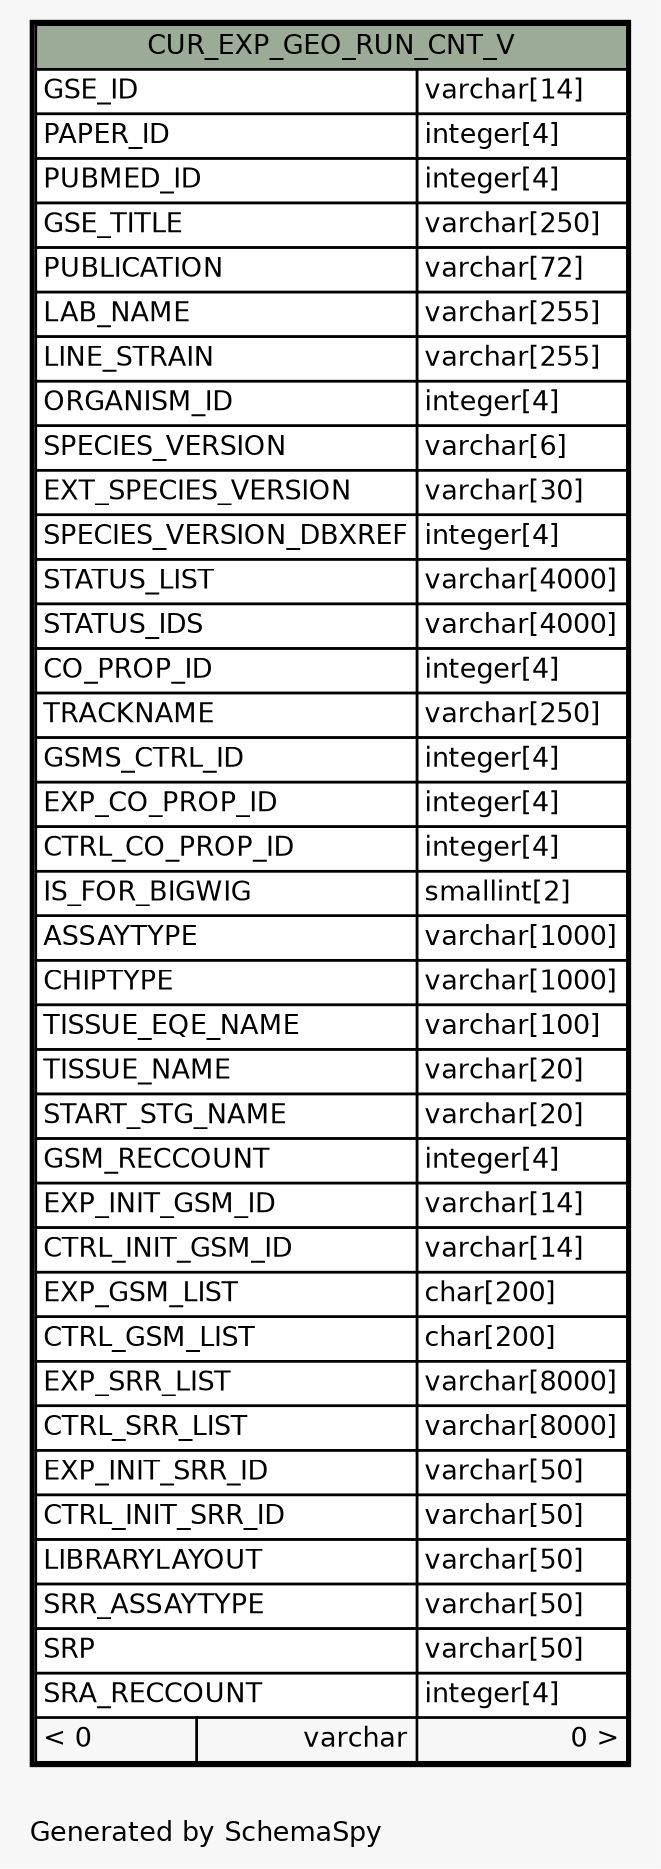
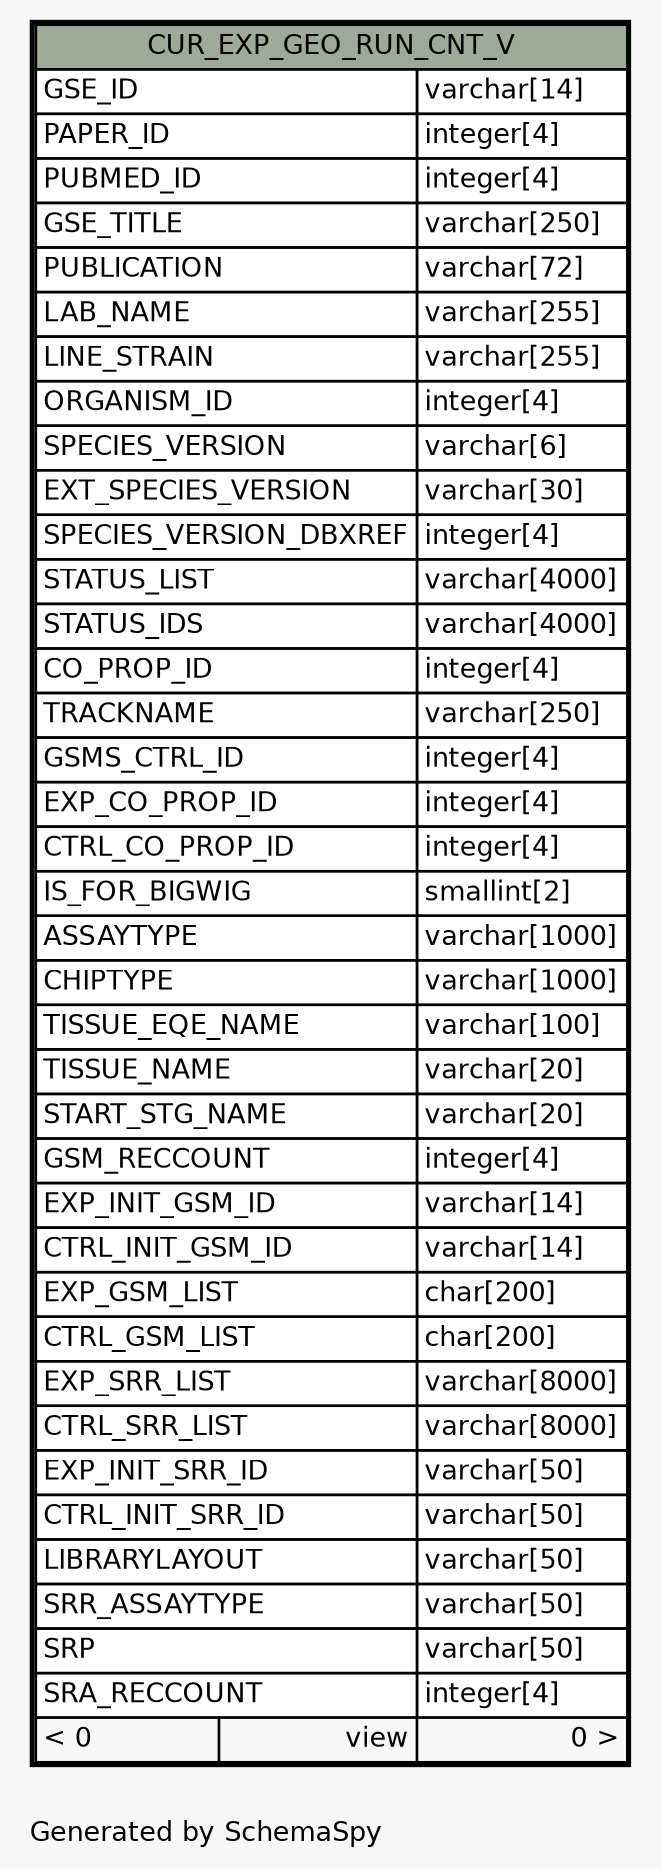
(356, 1739) -> (377, 1739)
